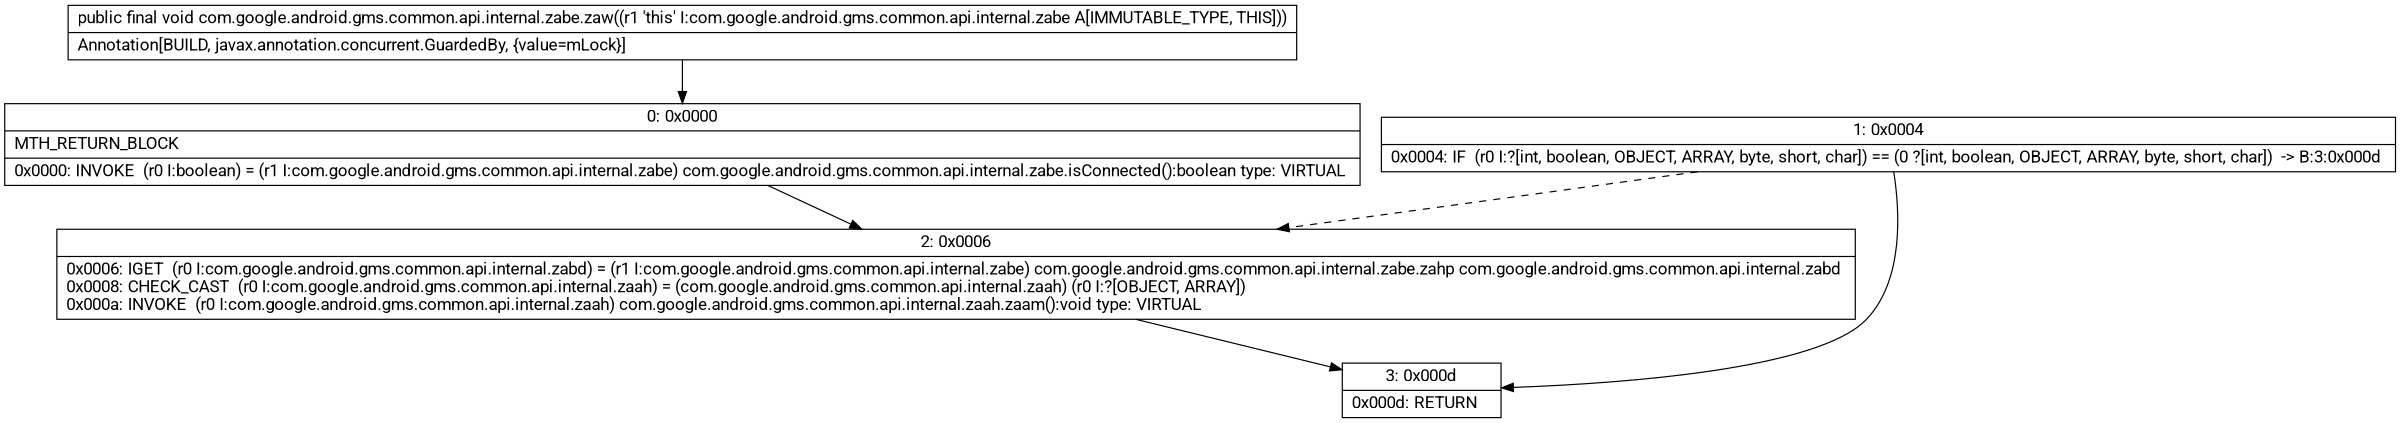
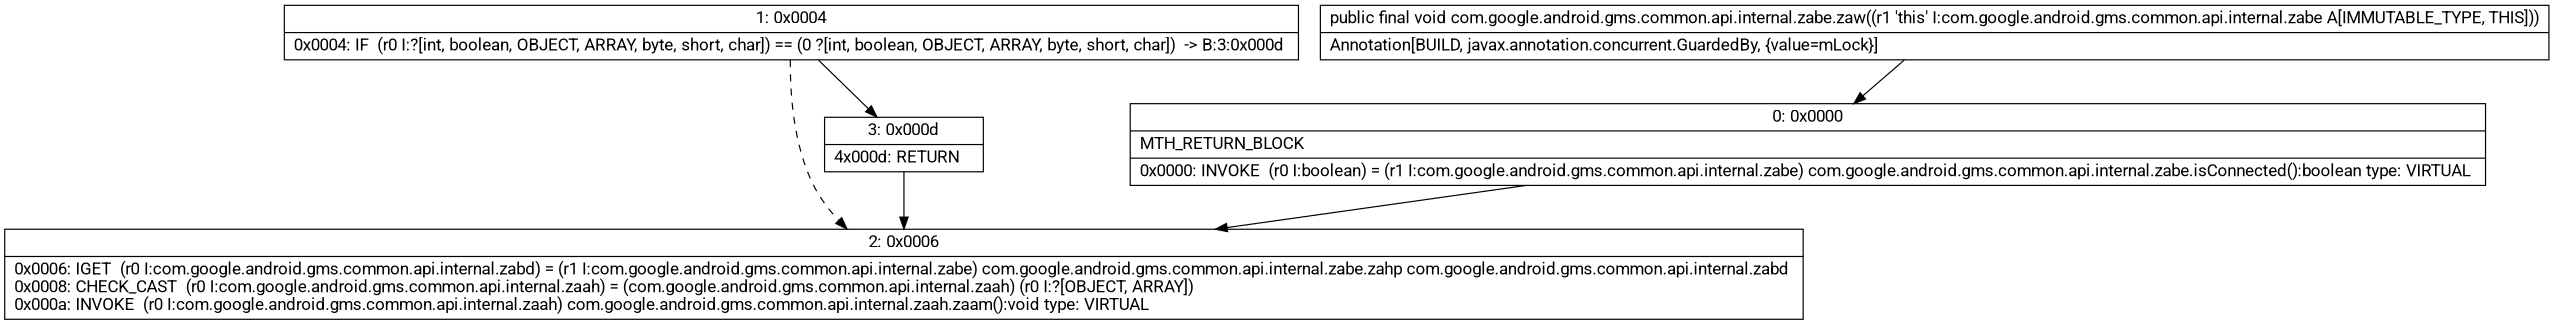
(1233, 343) -> (904, 194)
(1422, 403) -> (904, 158)
